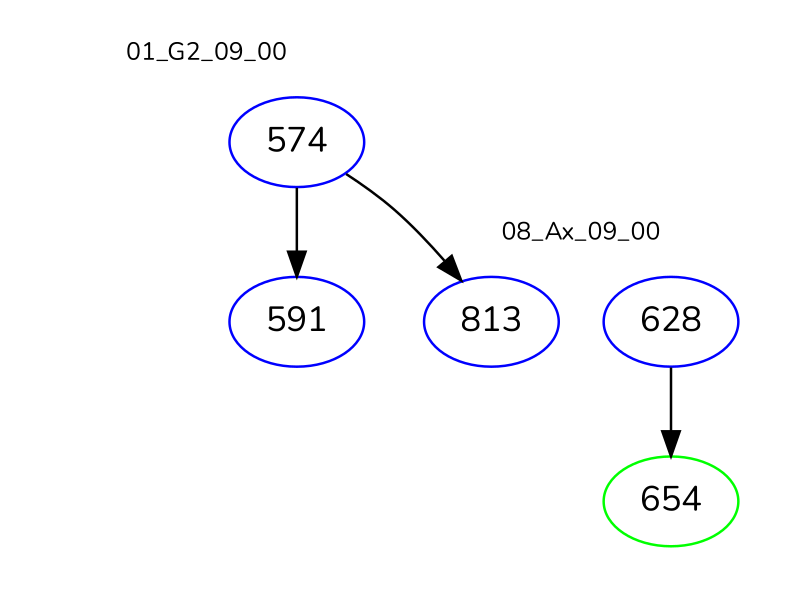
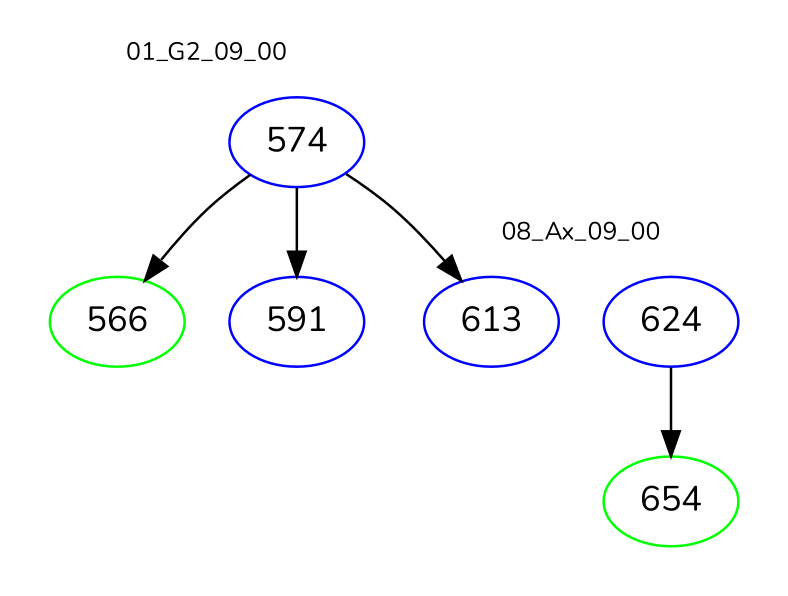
none -> (117, 322)
(491, 322) -> (491, 322)
(671, 322) -> (671, 322)
